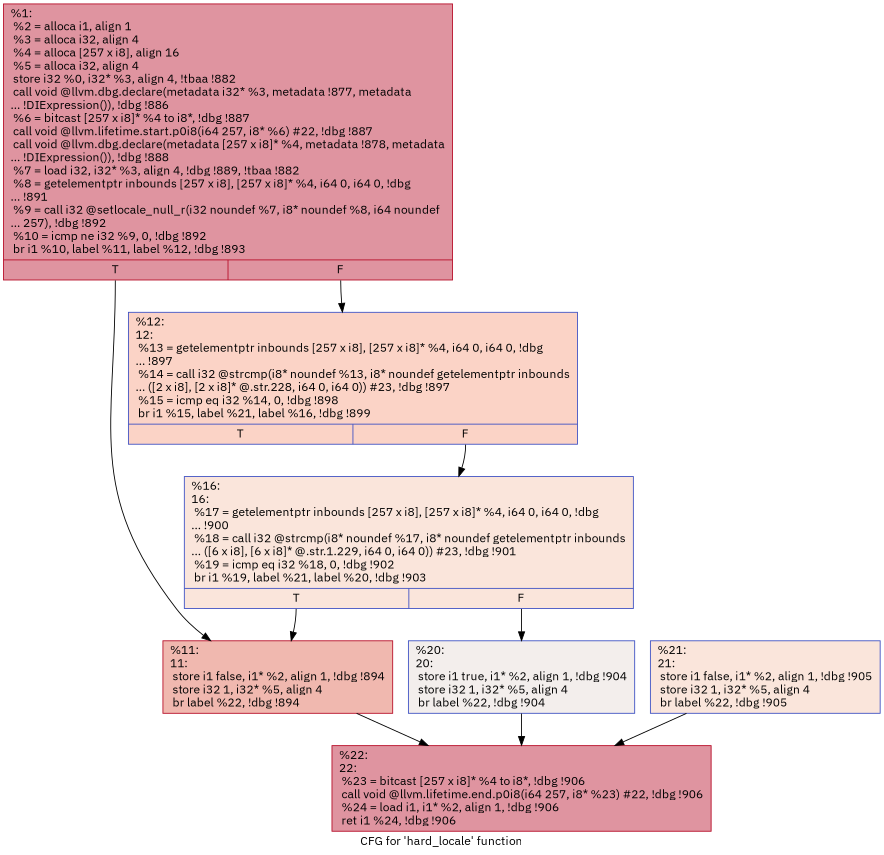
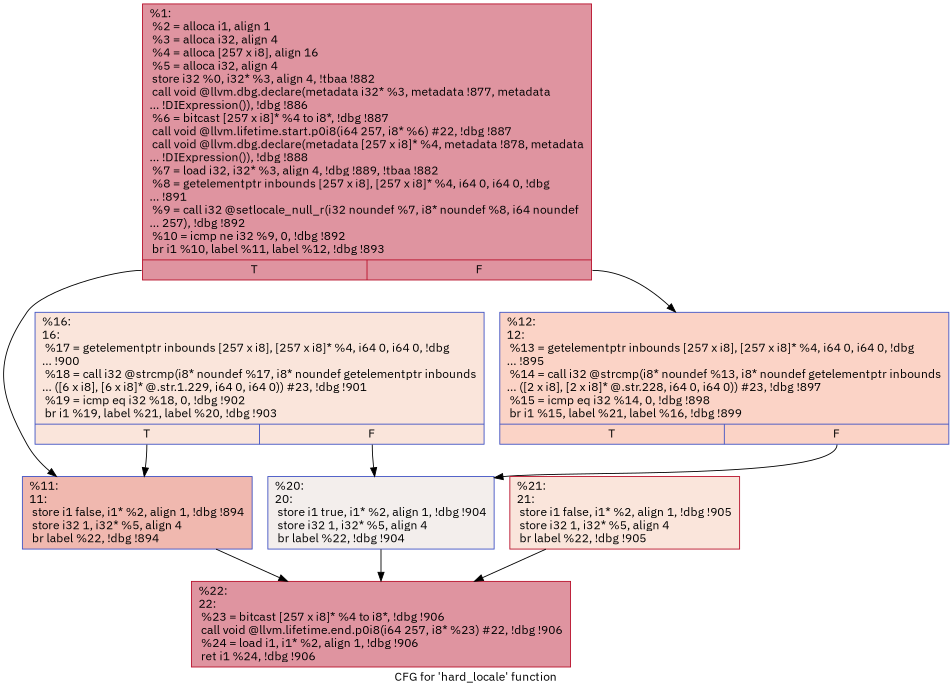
(154, 361) -> (526, 361)
(465, 456) -> (673, 472)
(278, 677) -> (137, 513)
(765, 677) -> (625, 513)
